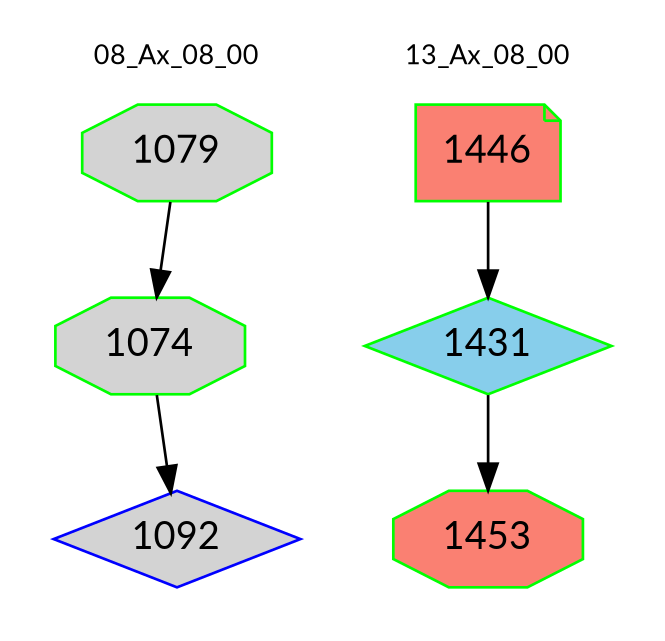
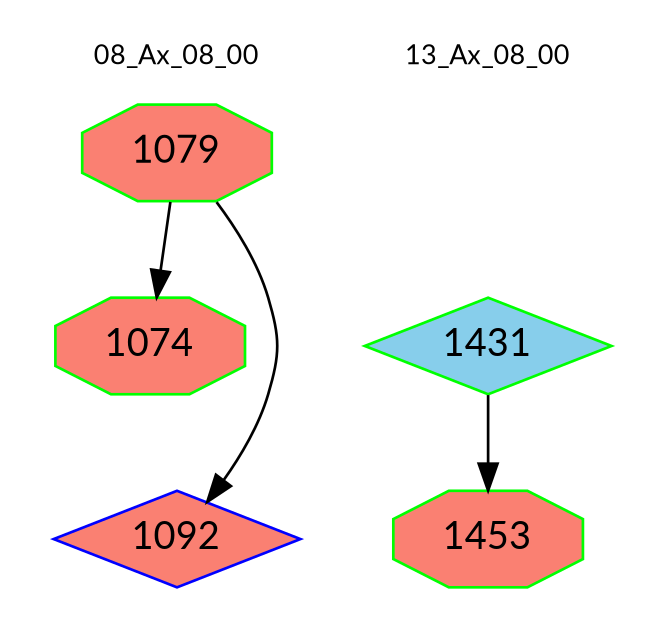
(177, 153) -> (177, 153)
(488, 153) -> none
(150, 346) -> (150, 346)
(162, 431) -> (277, 340)
(177, 539) -> (177, 539)
